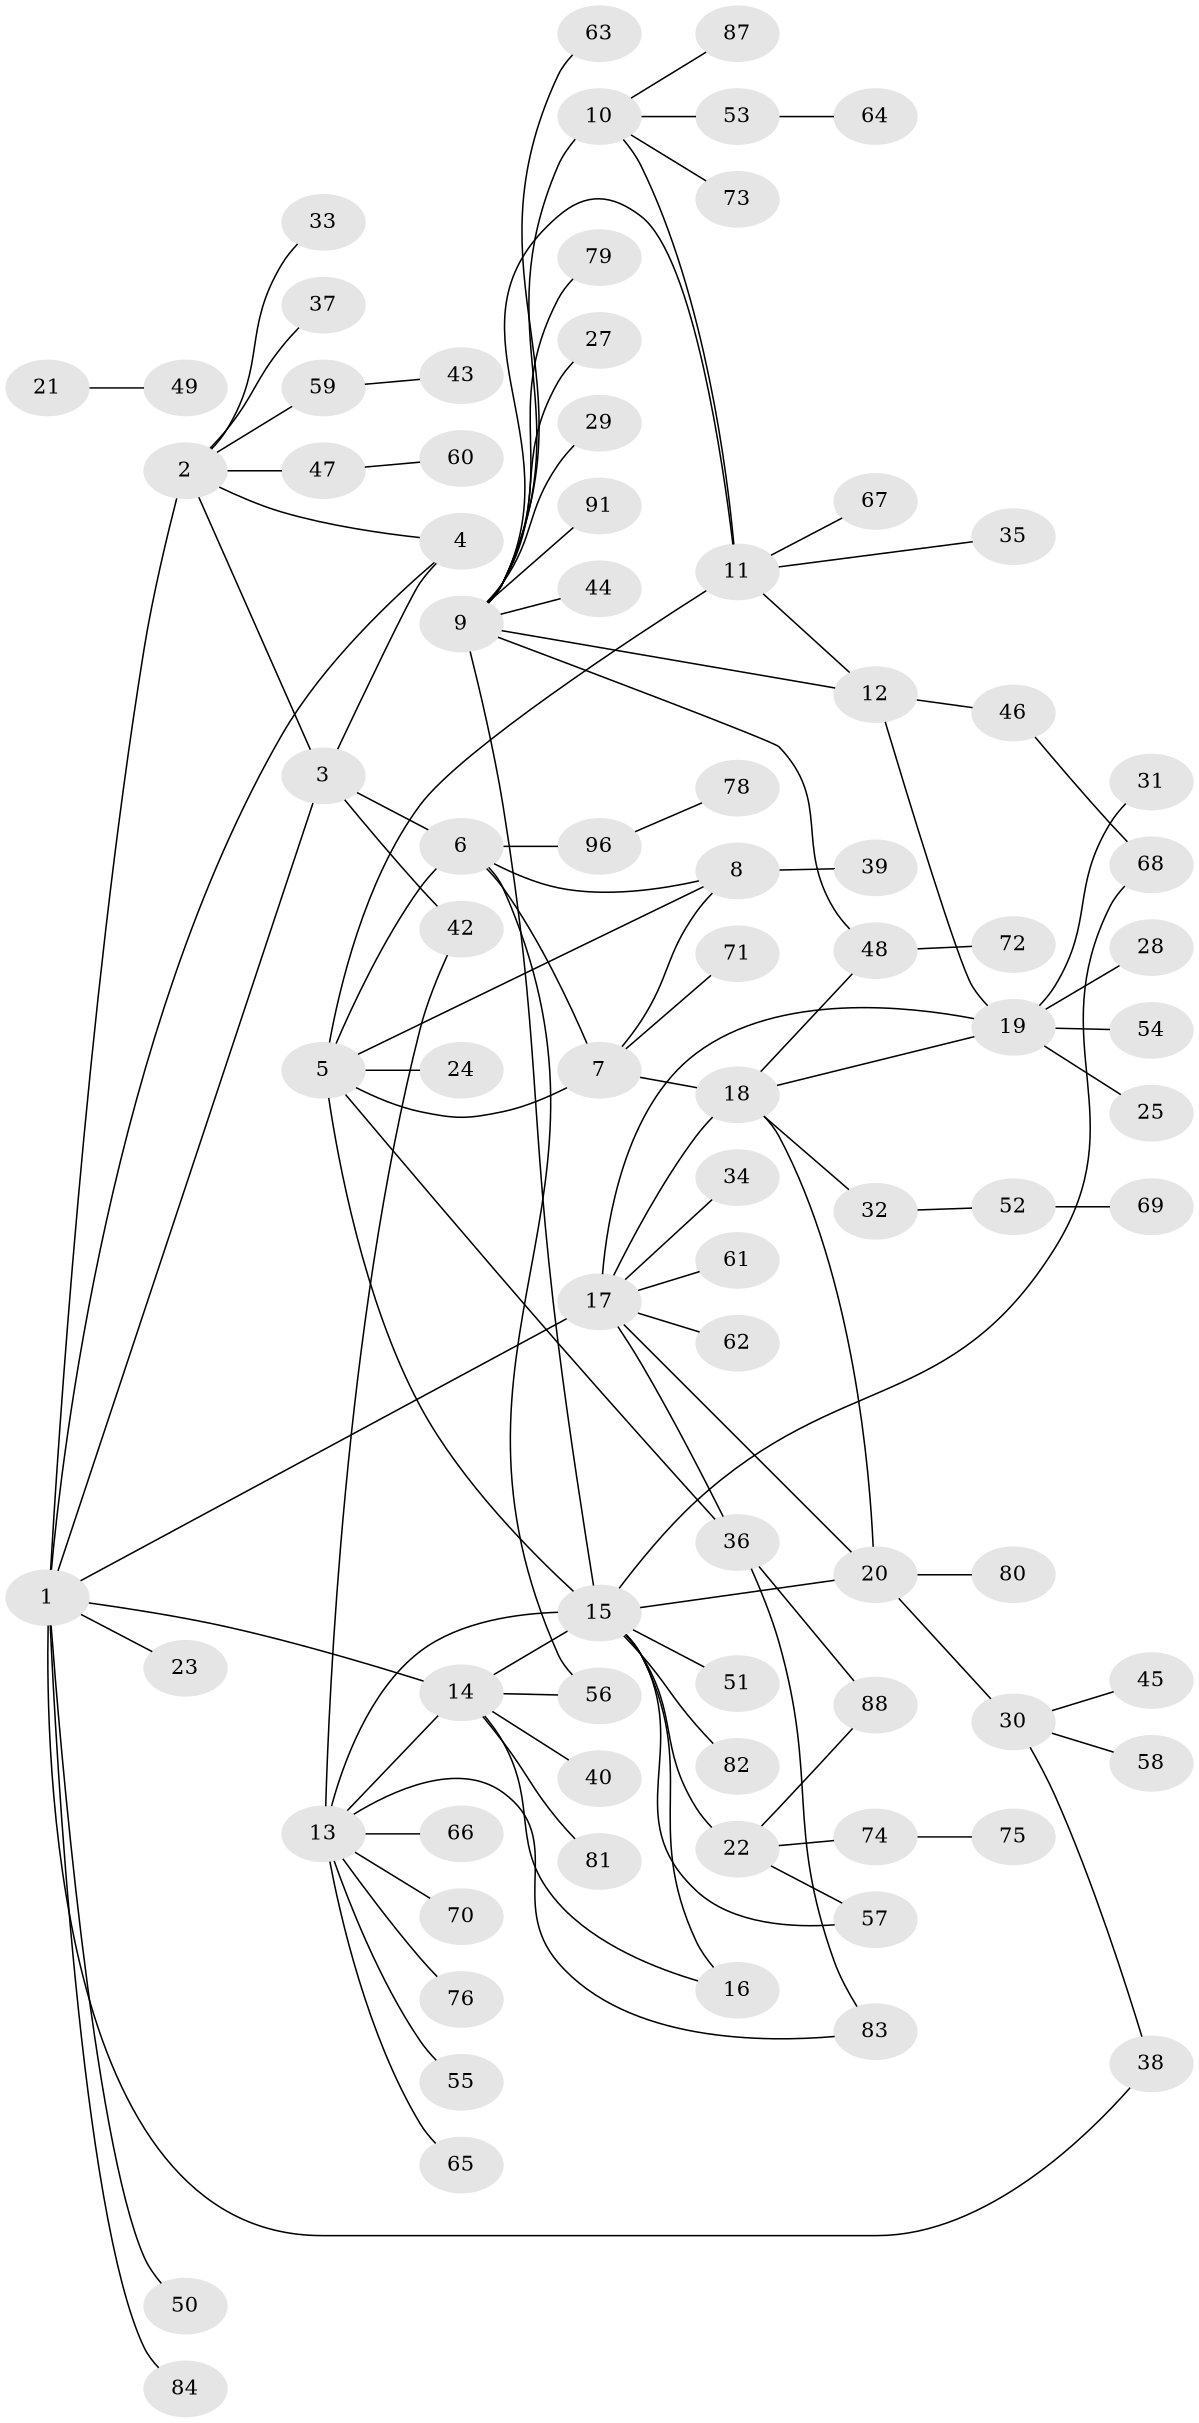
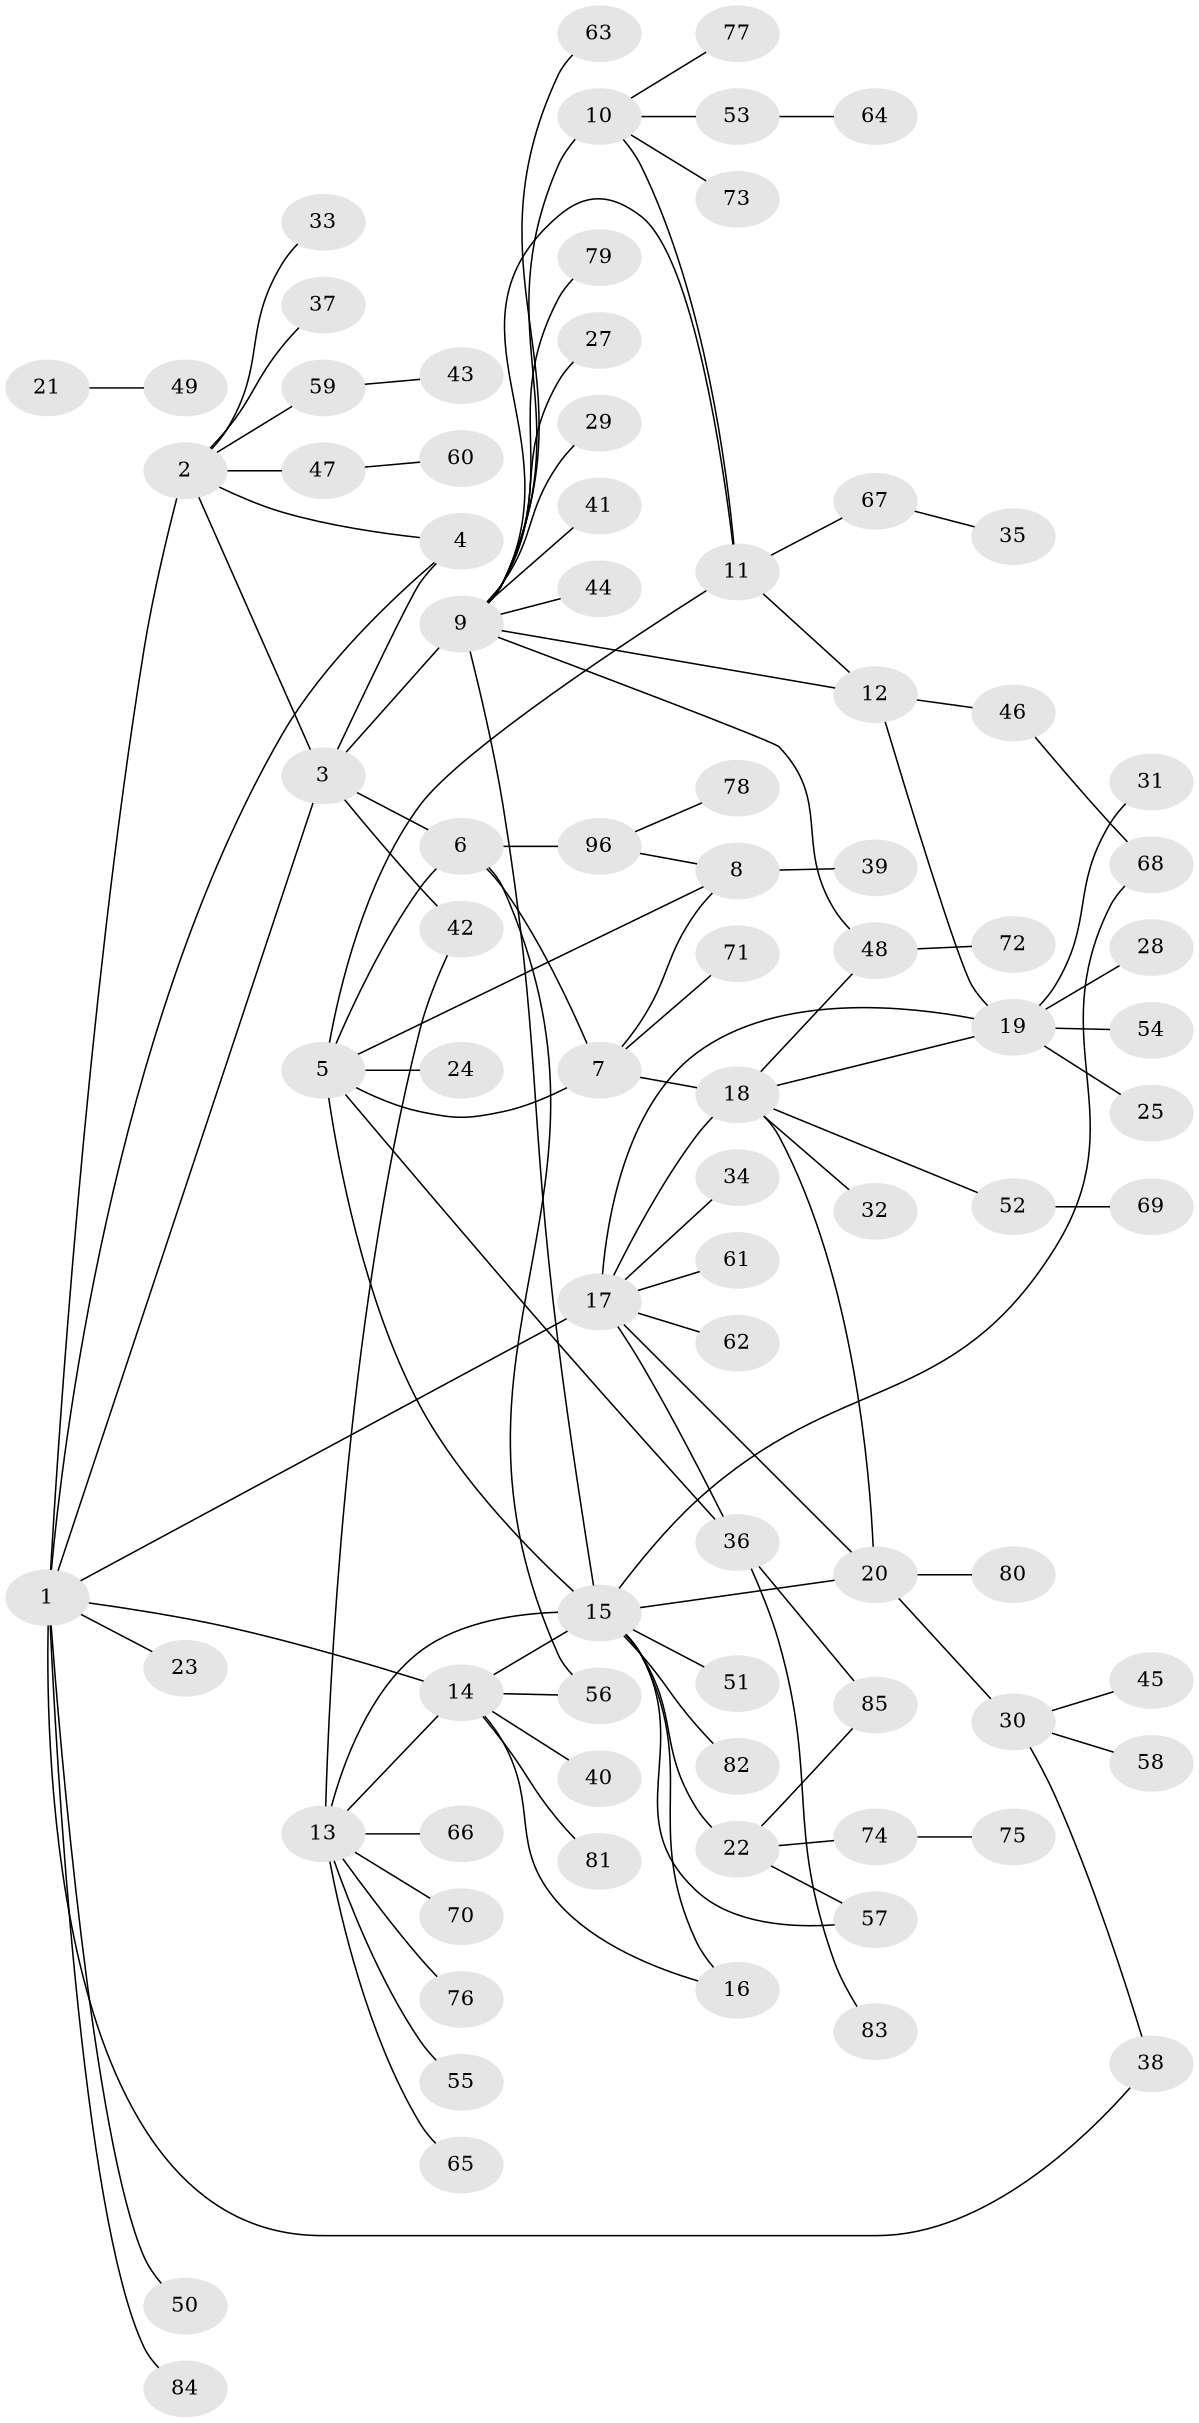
(738, 34) -> (738, 34)
(600, 506) -> (600, 506)
(876, 554) -> (945, 519)
none -> (393, 700)
(594, 892) -> (669, 859)
(945, 1209) -> (876, 1151)
(876, 1705) -> (876, 1705)
(545, 1942) -> none
